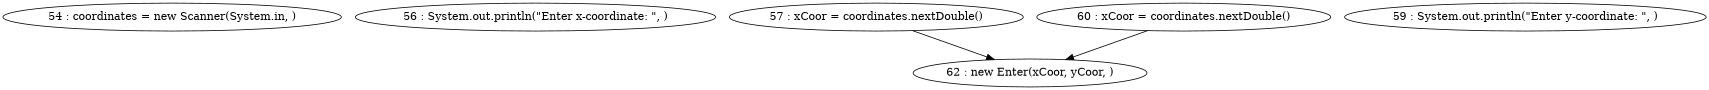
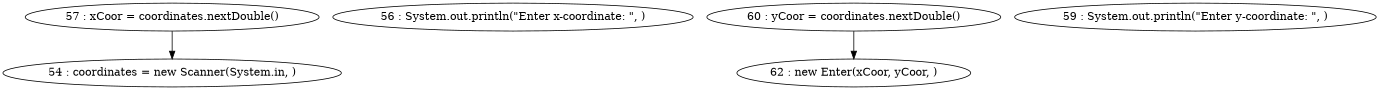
(1184, 17) -> (854, 17)
(950, 44) -> (172, 41)
